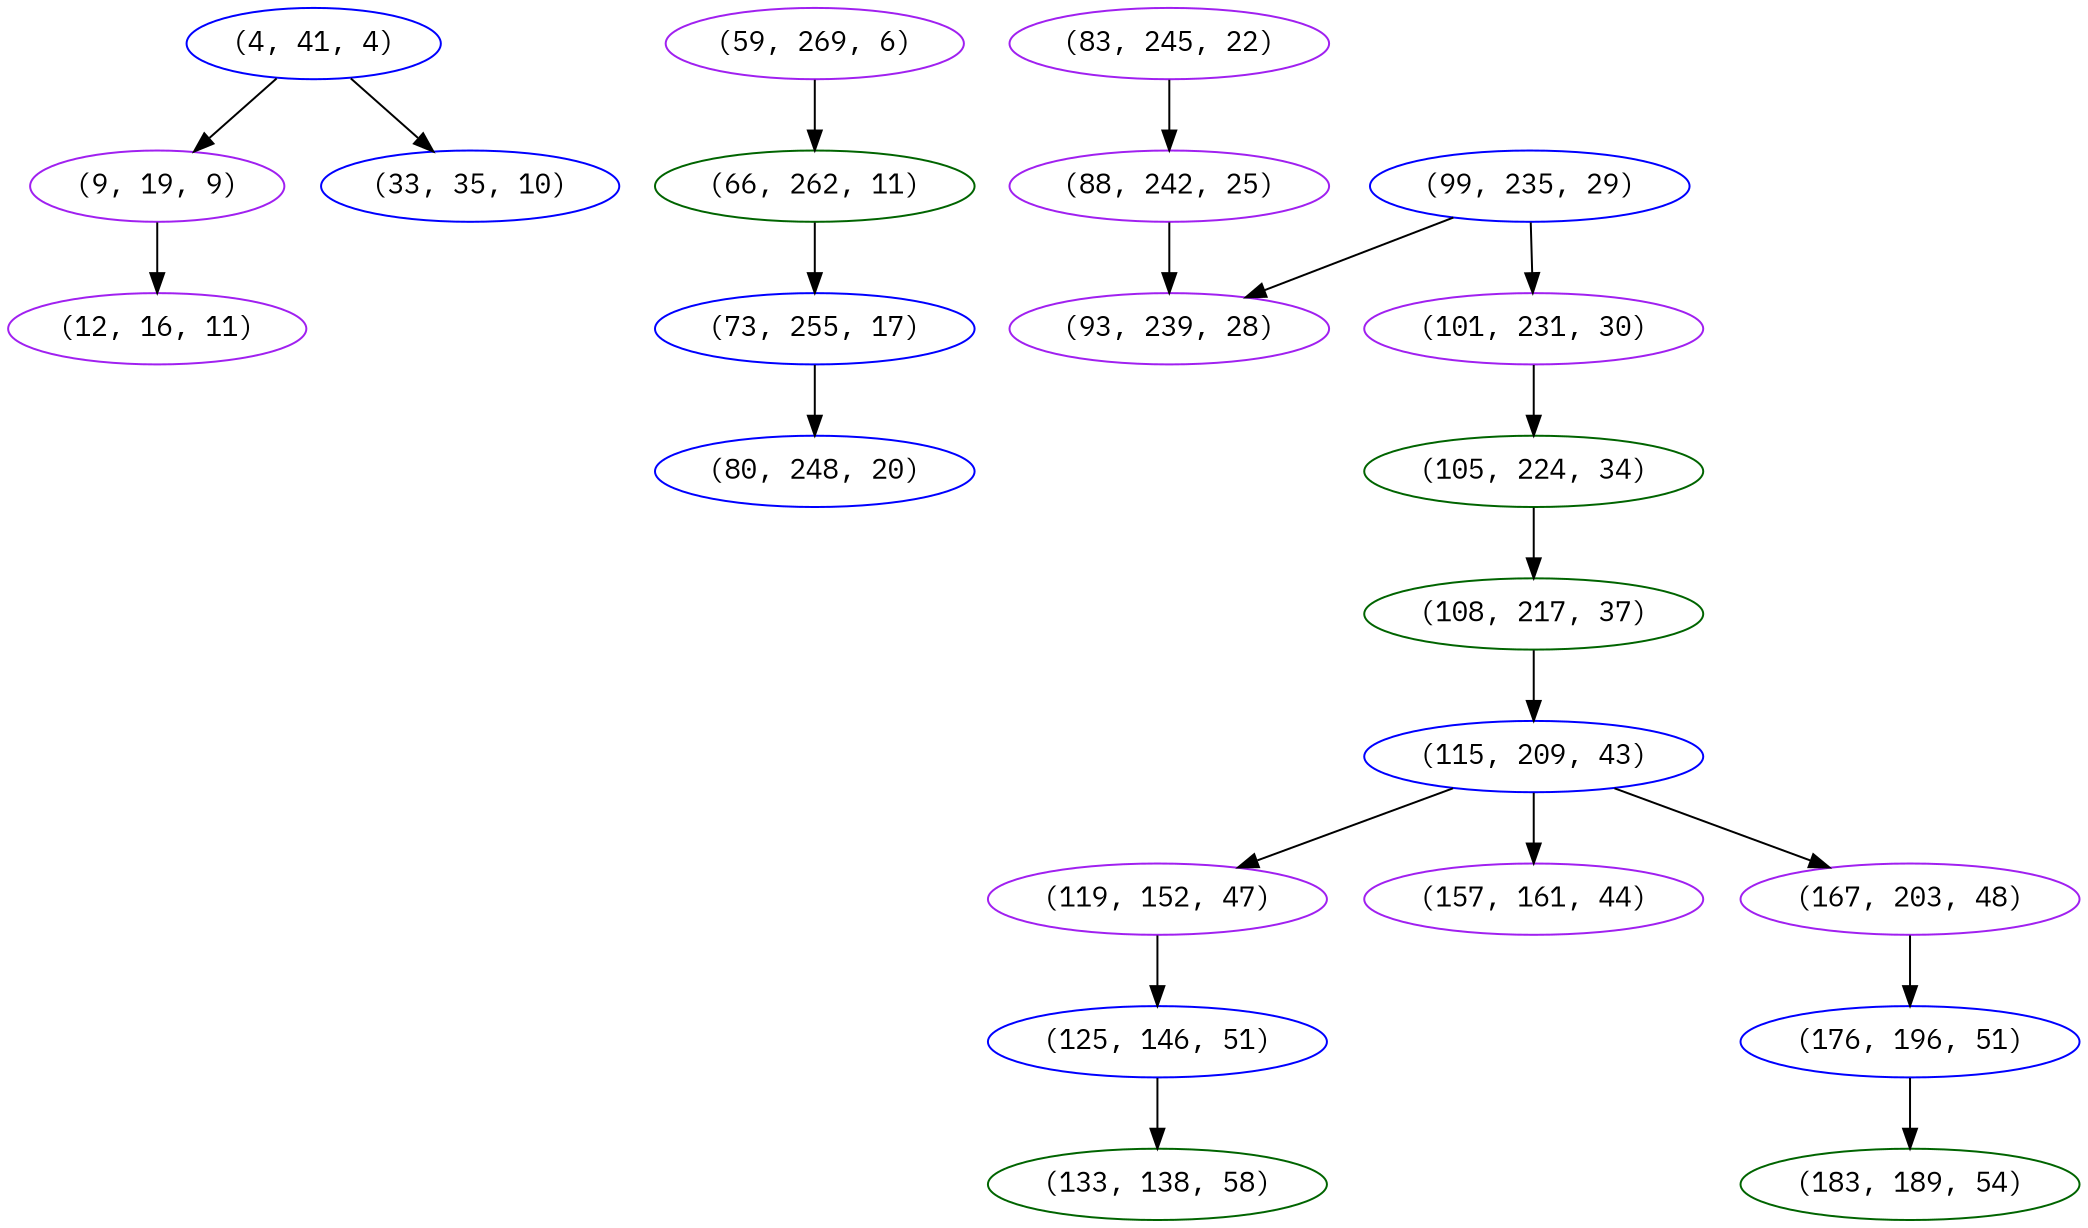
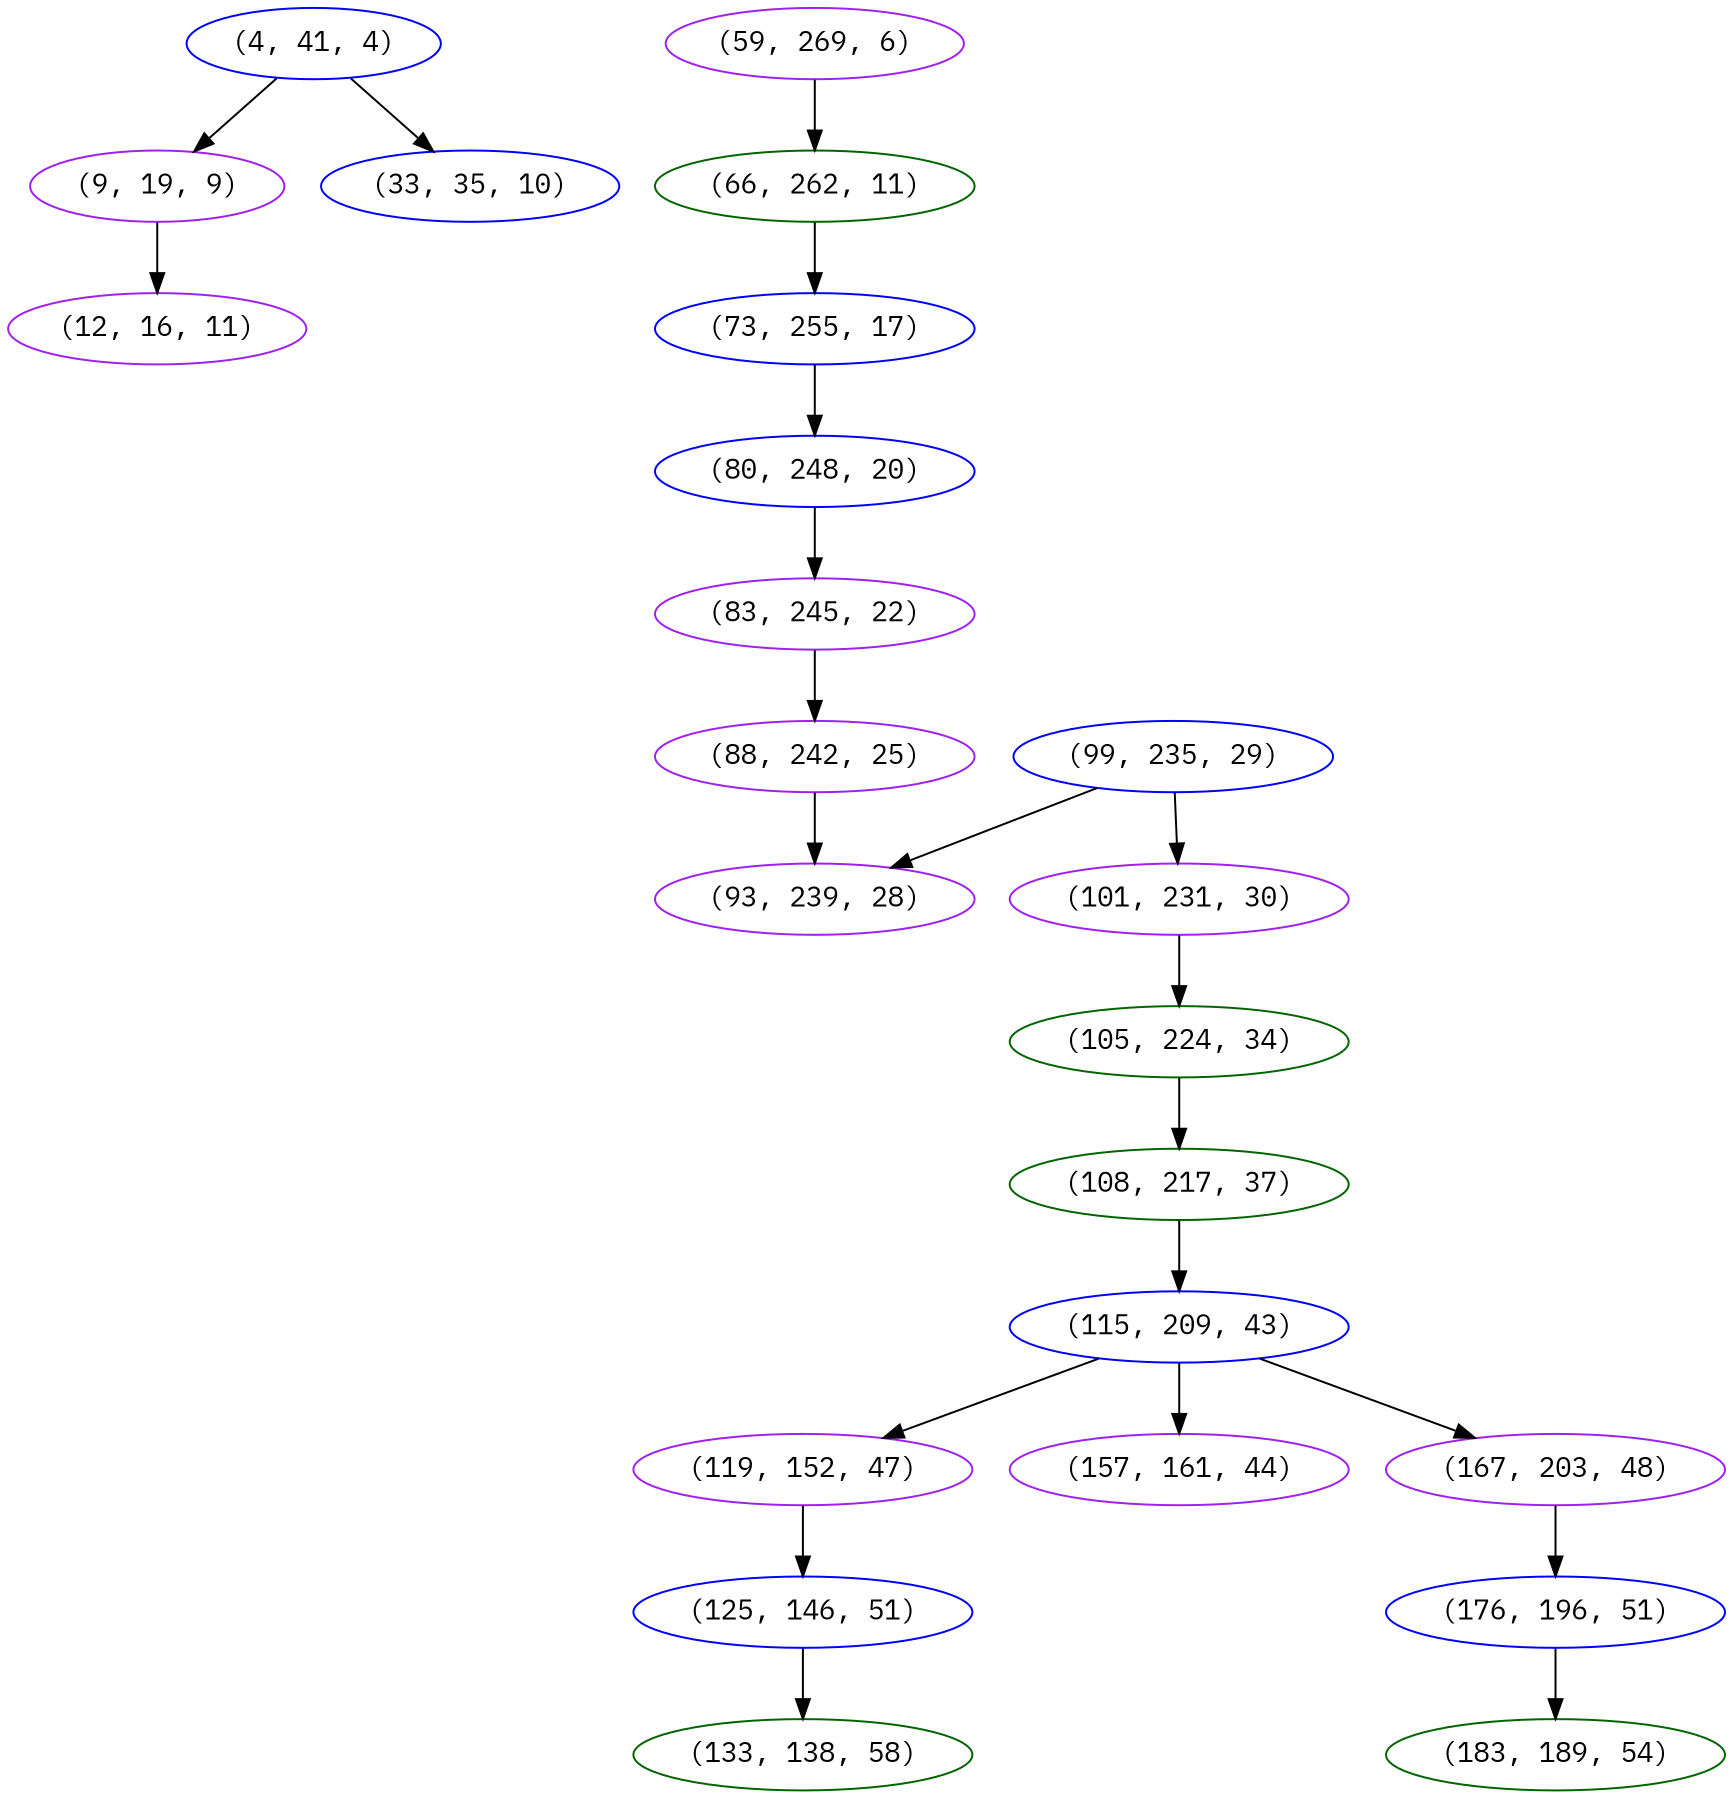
none -> (815, 533)
